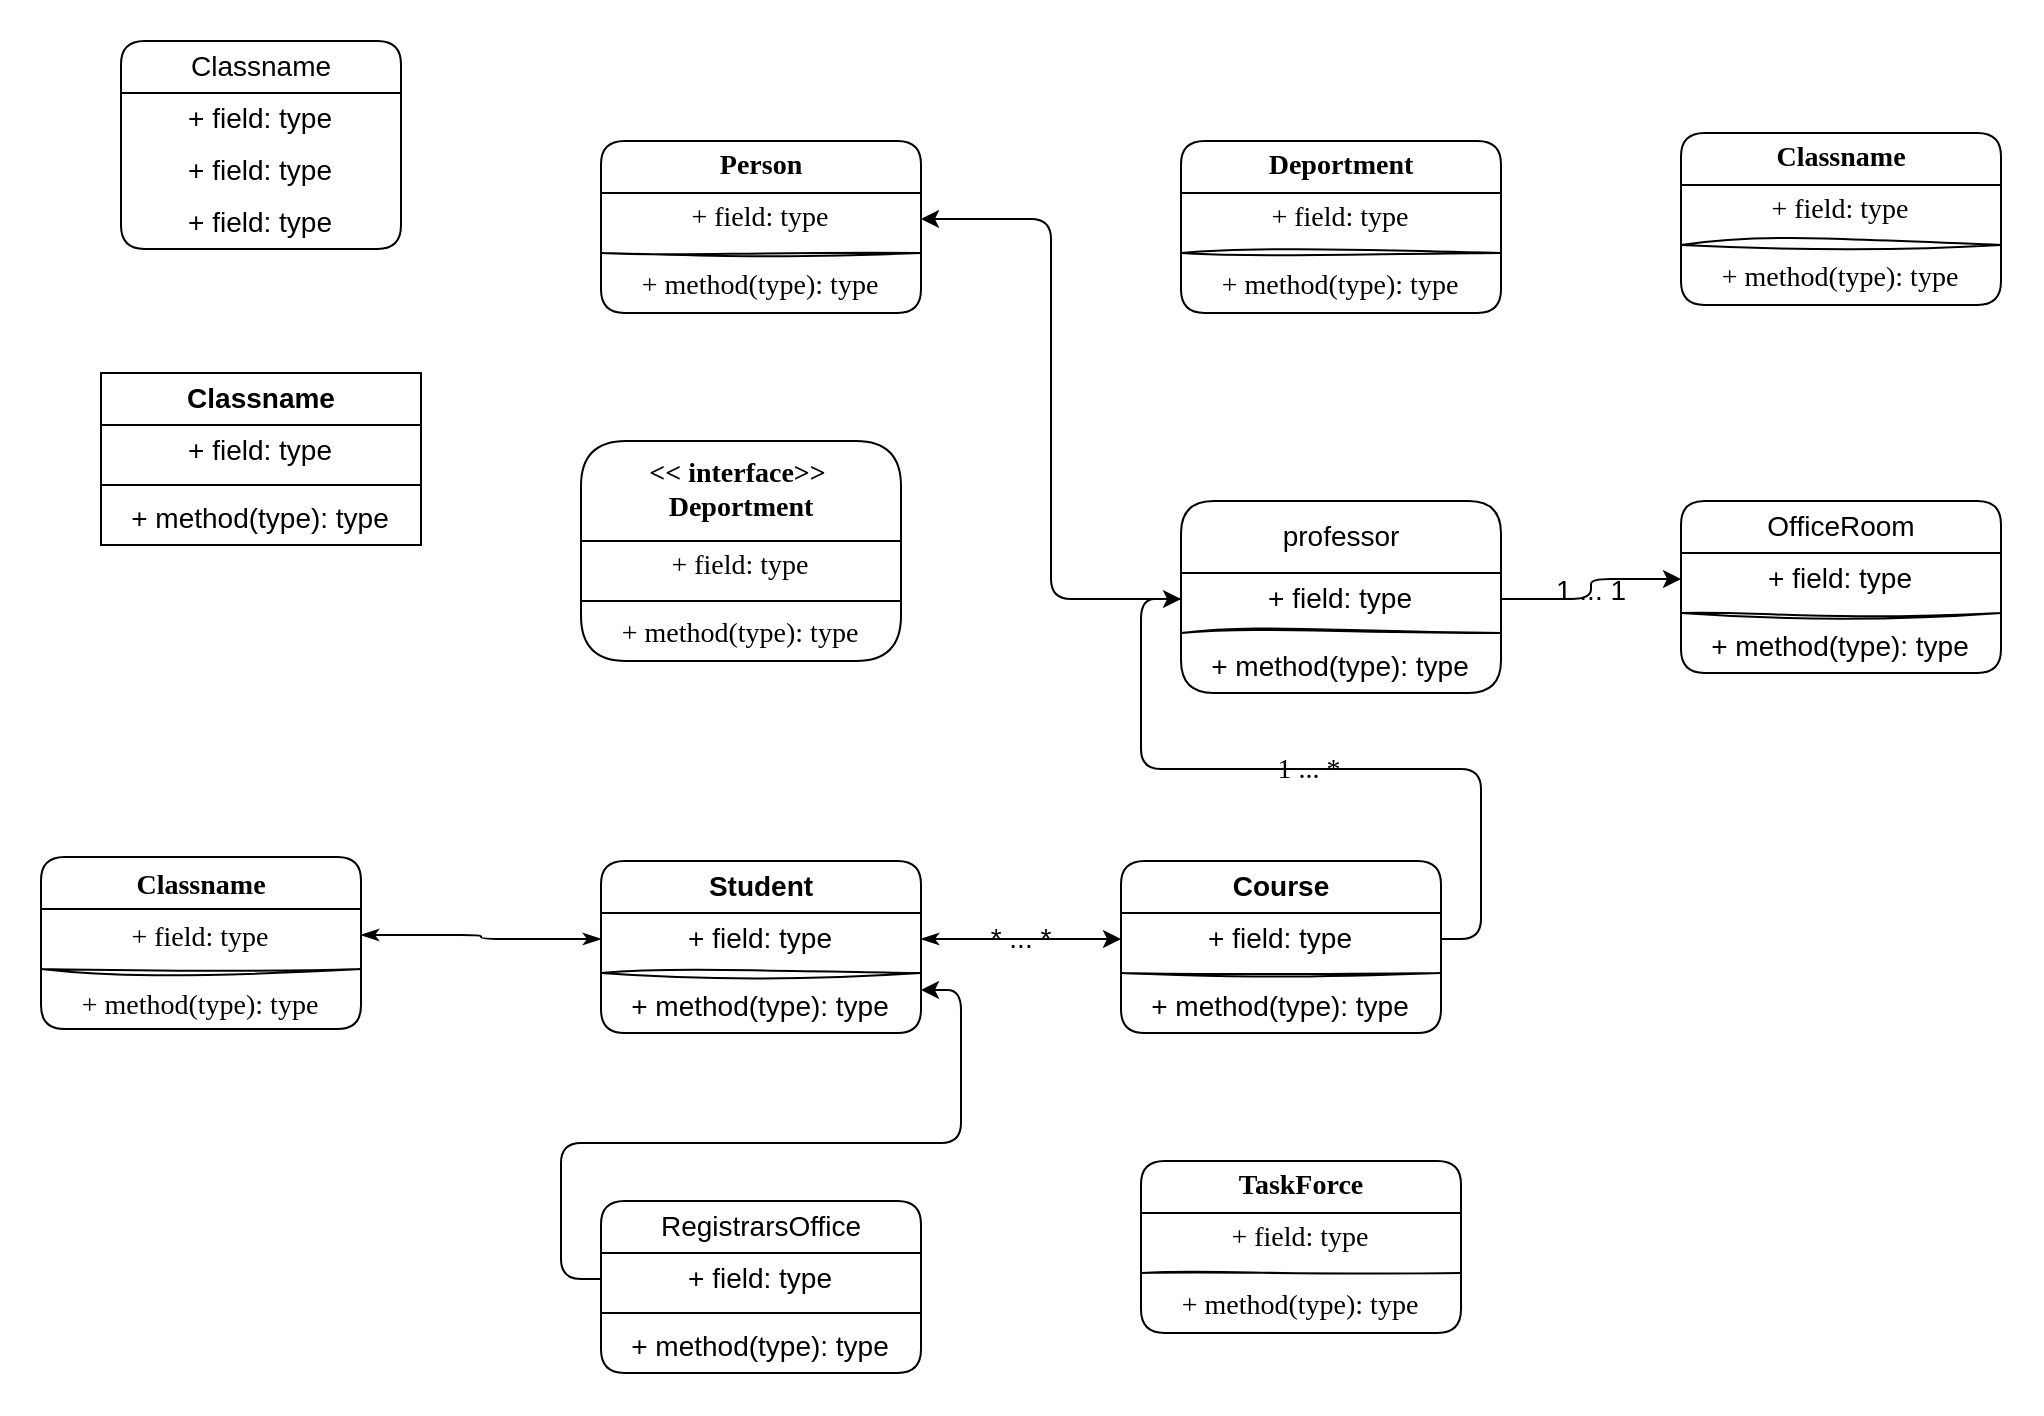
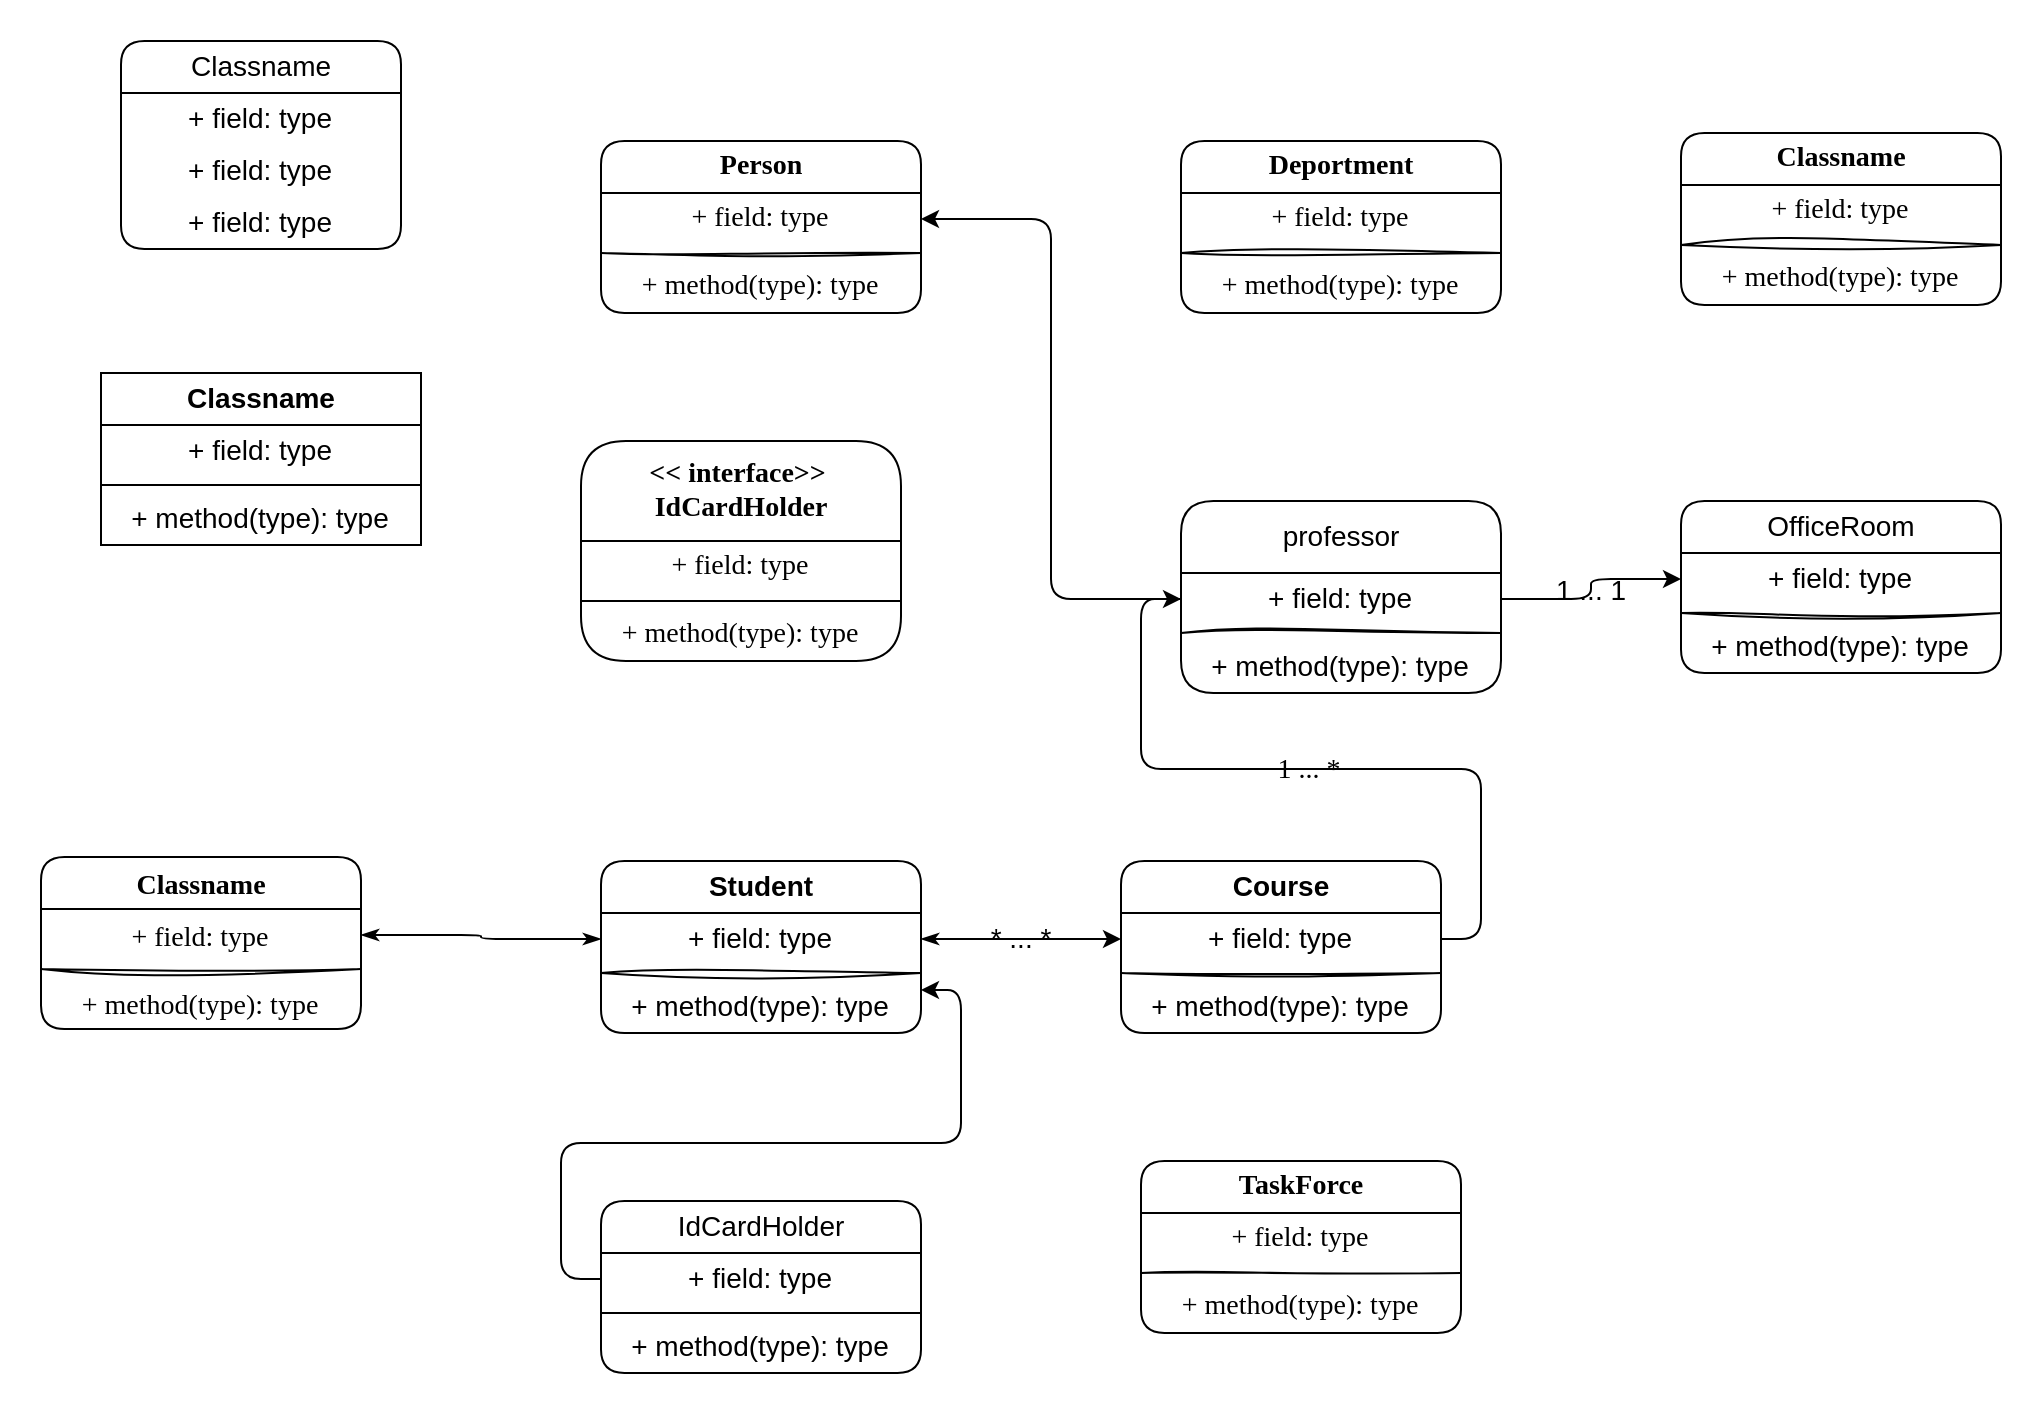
(742, 491) -> (742, 491)
(762, 1227) -> (762, 1227)
